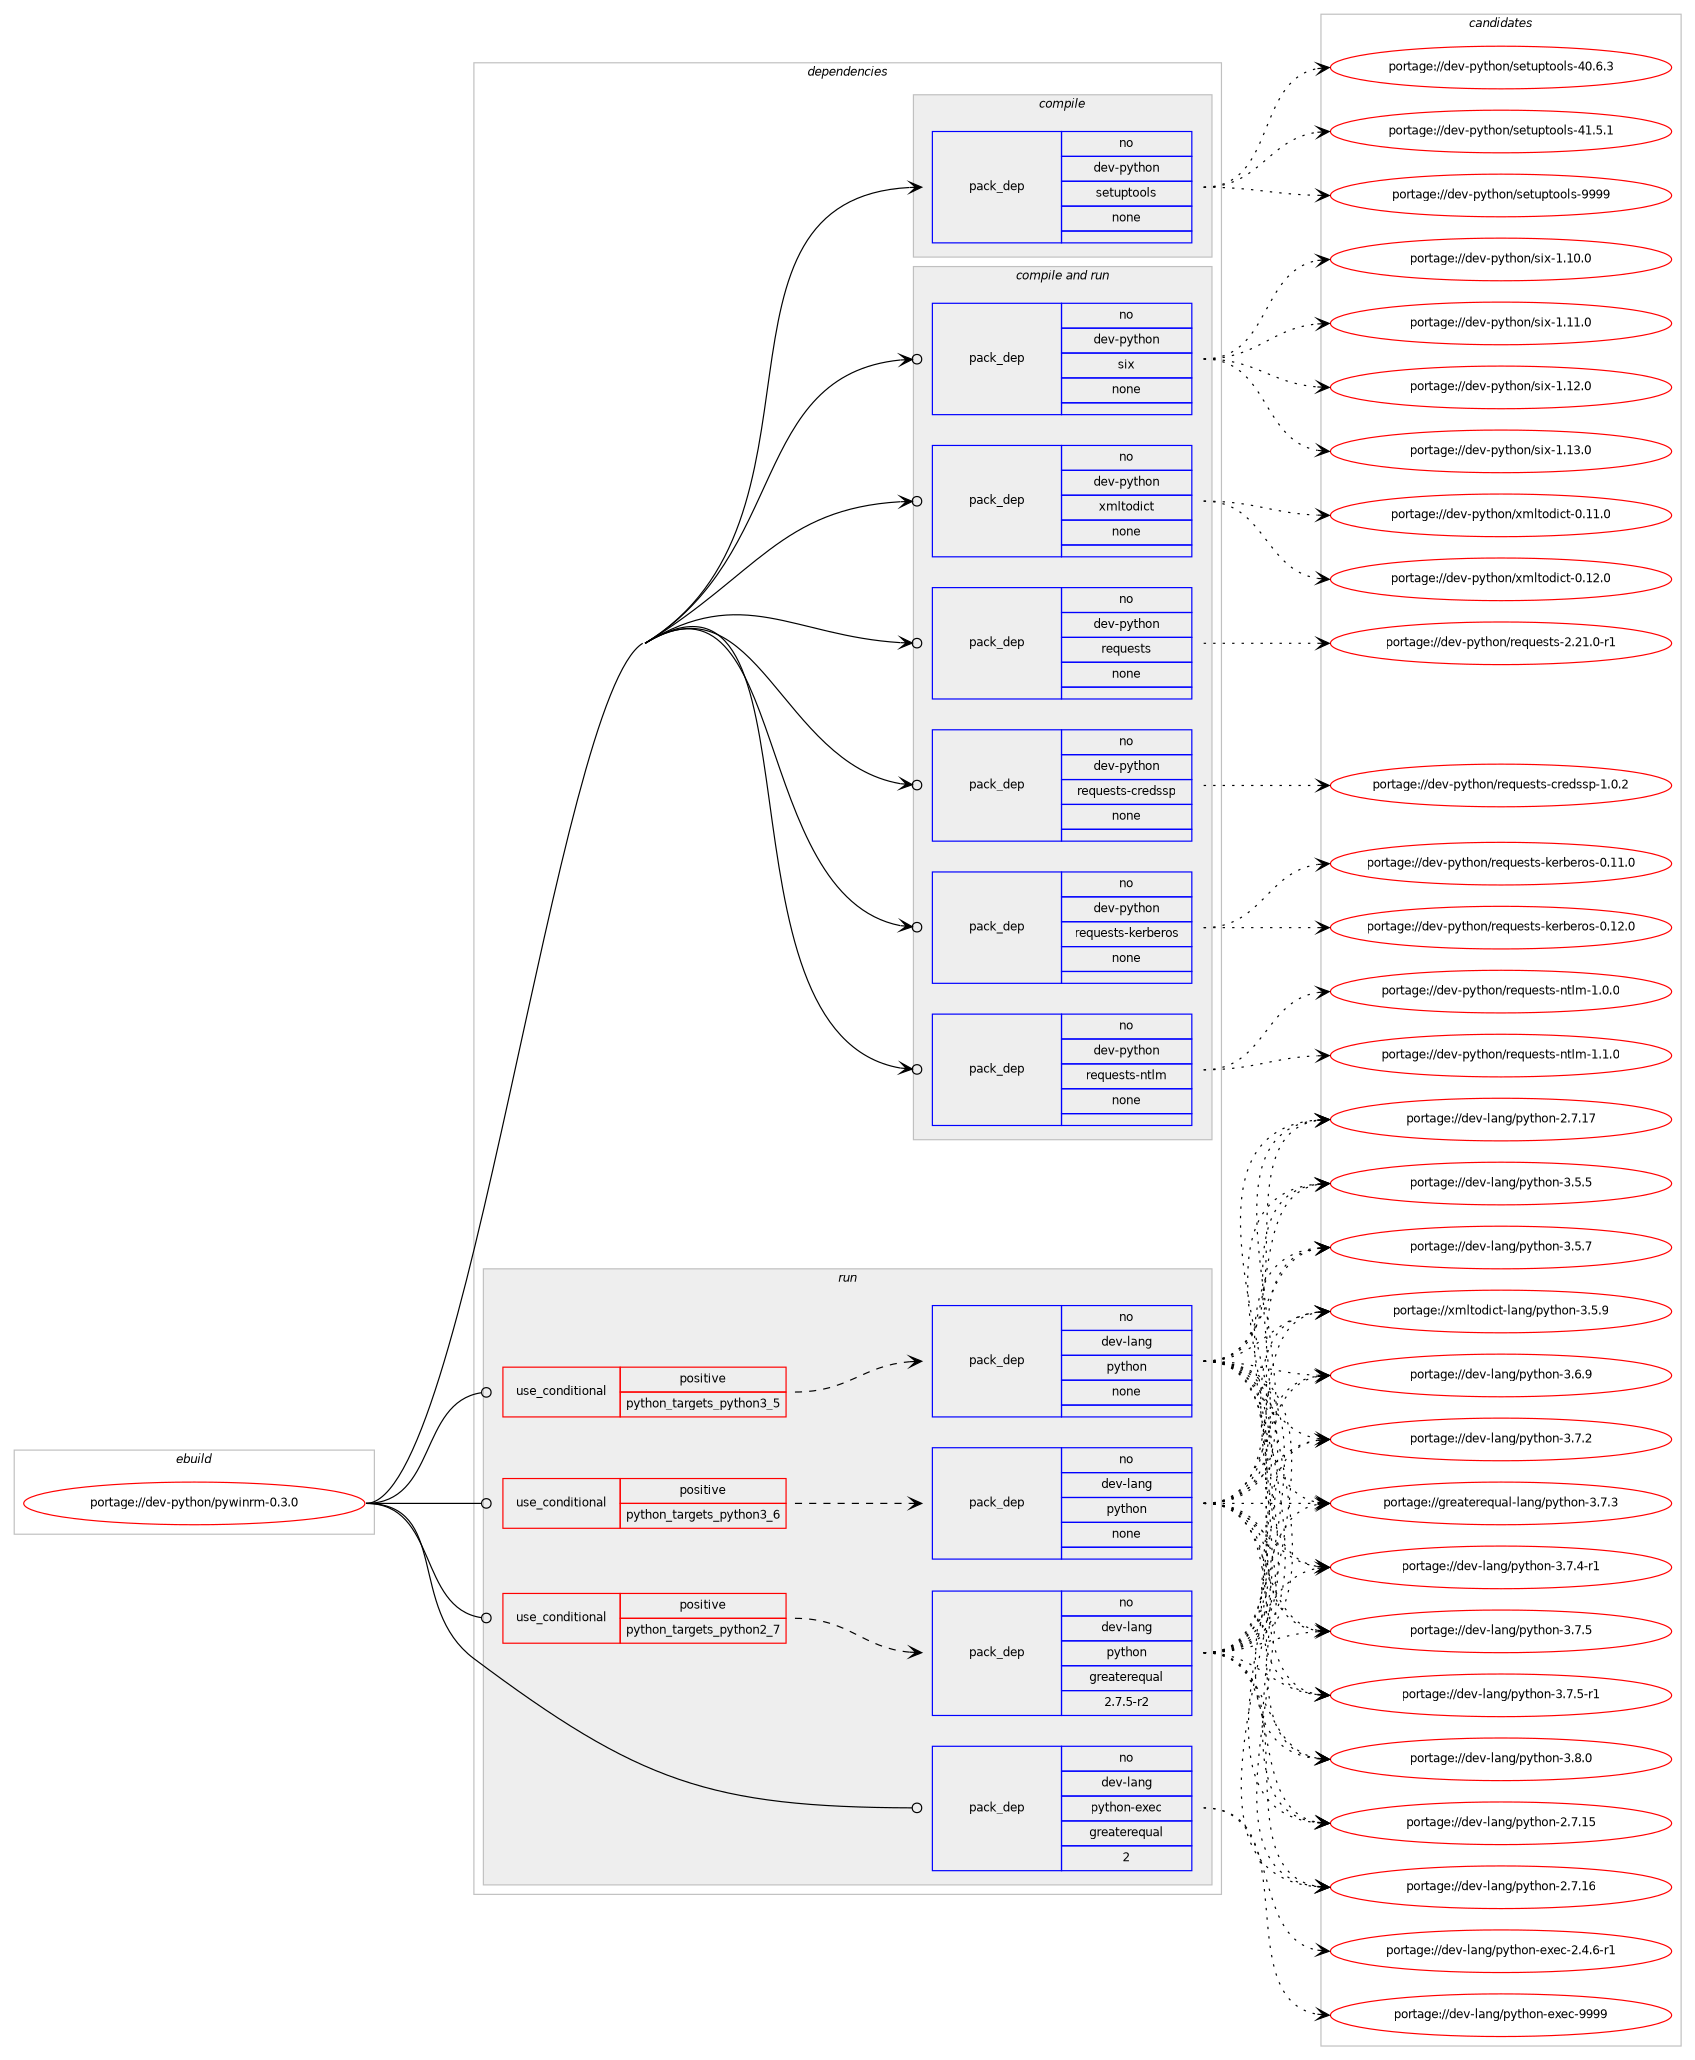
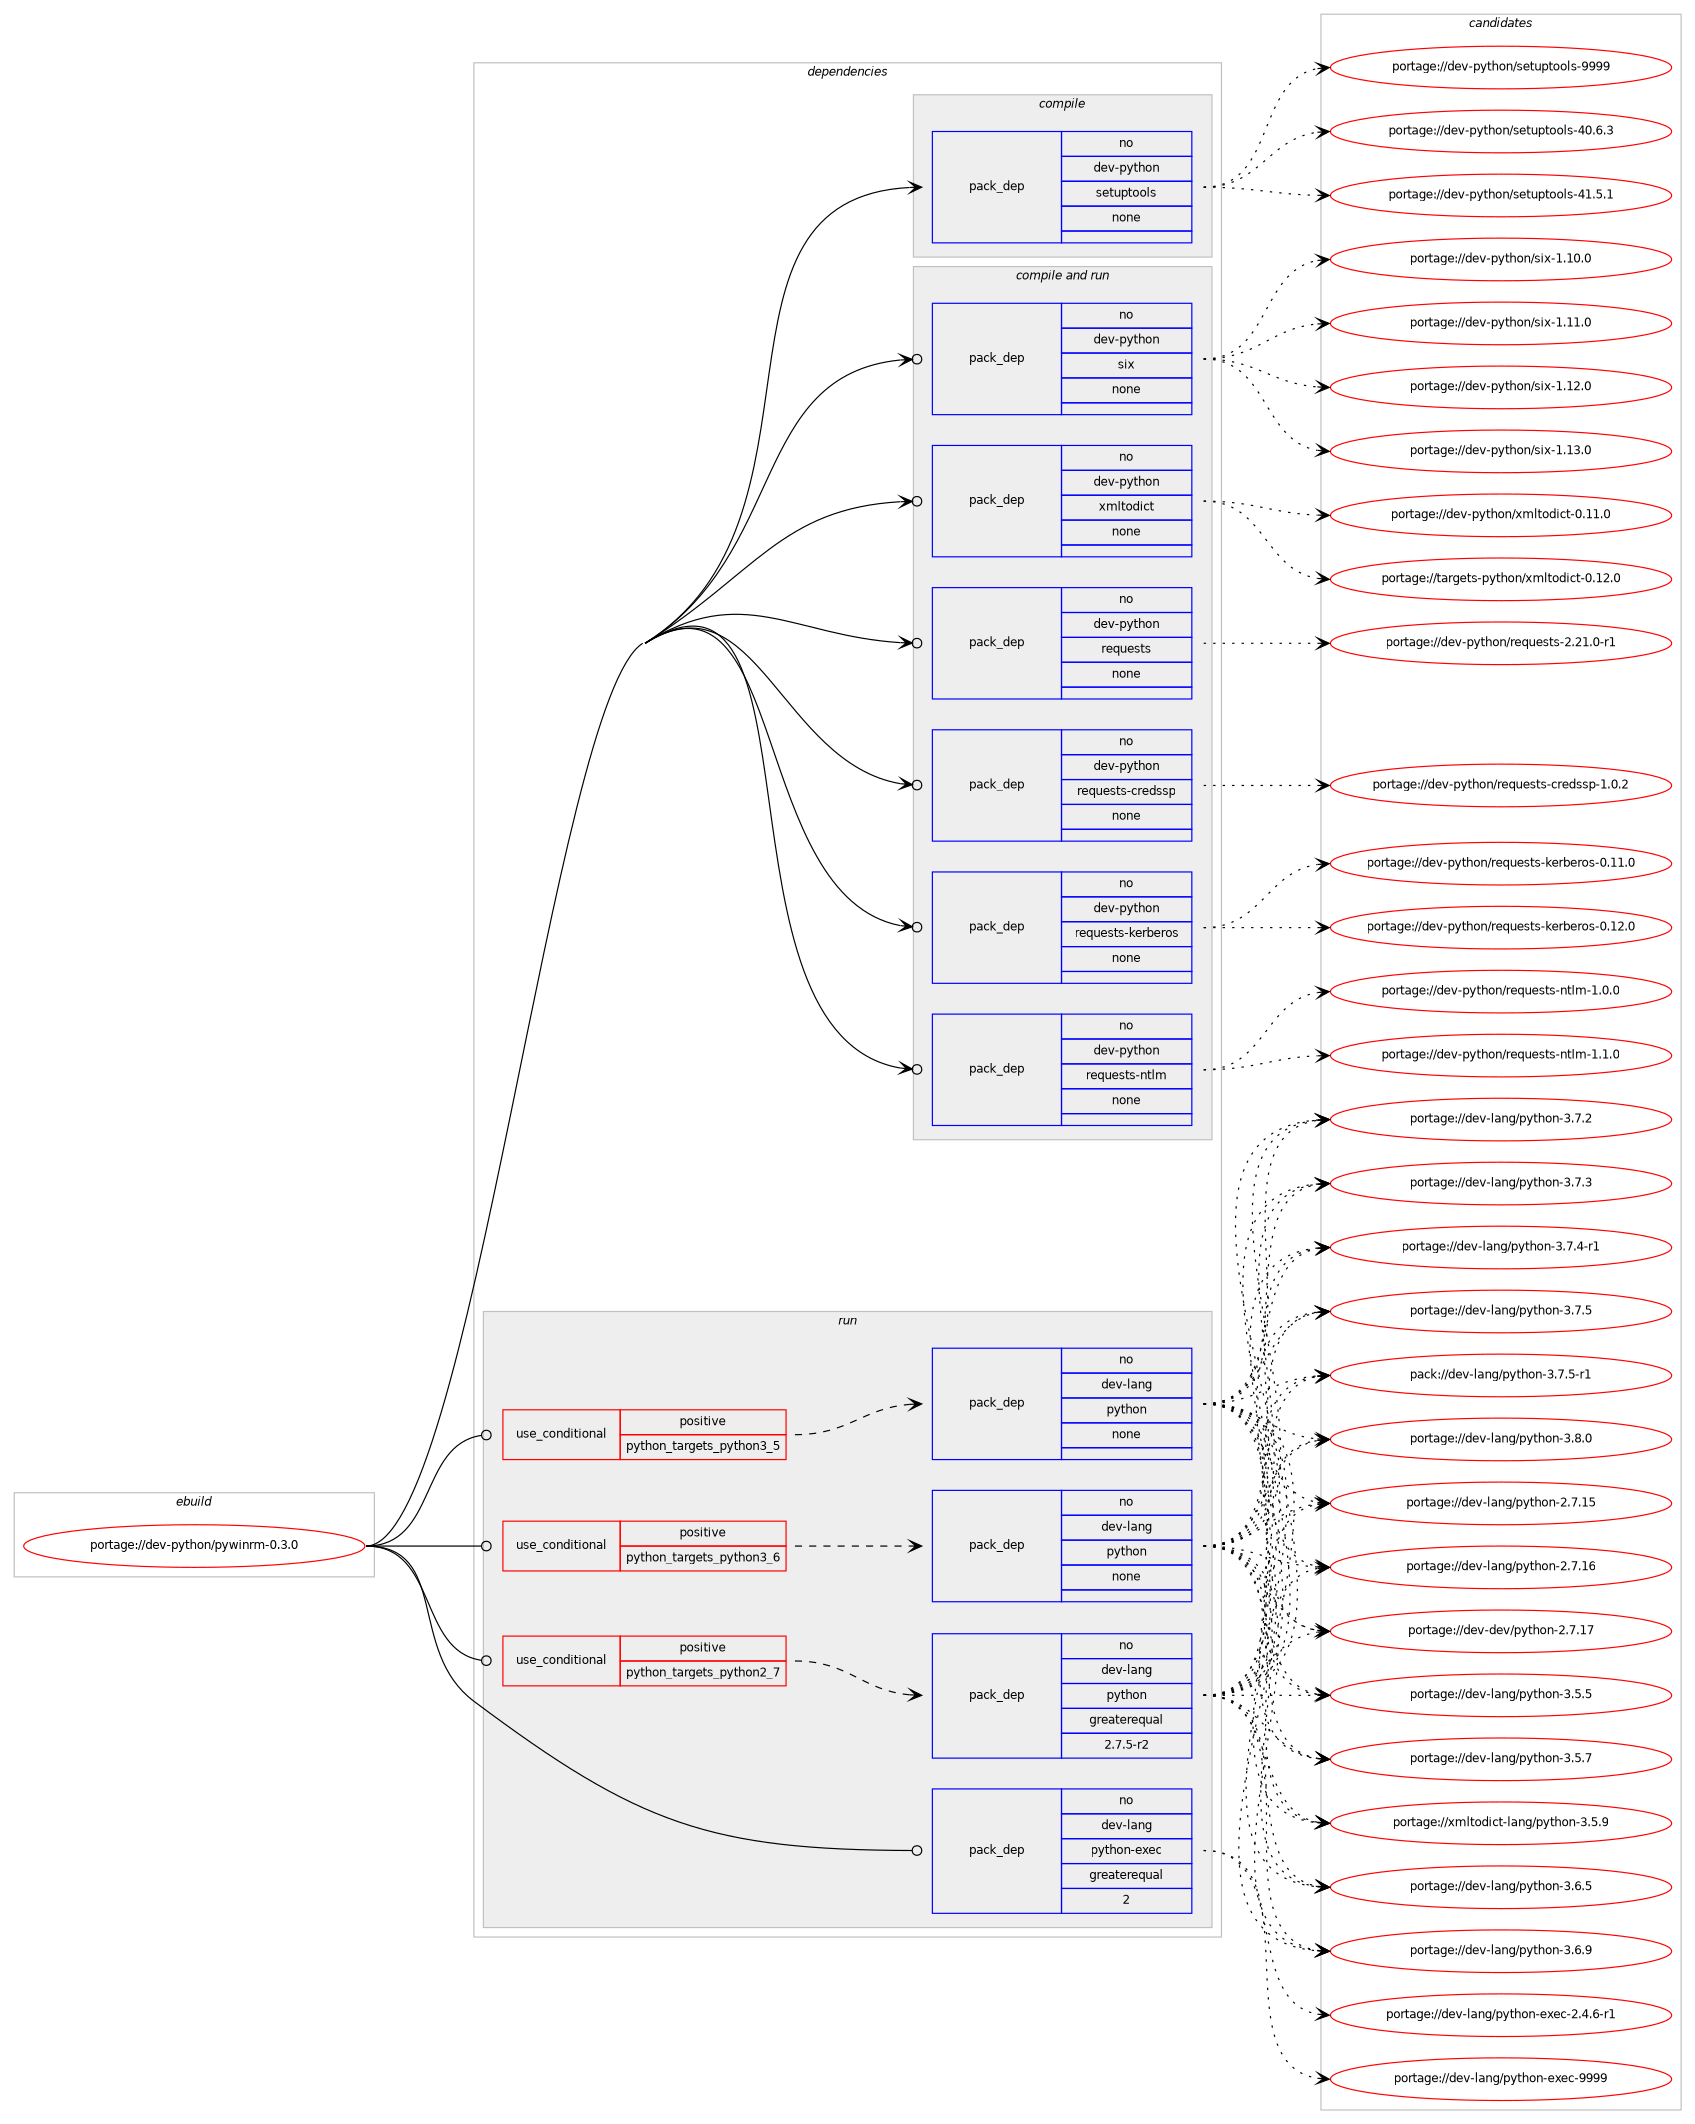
(1501, 579) -> (1501, 579)
(1501, 1120) -> (1501, 1631)
(1501, 1503) -> (1501, 1184)
(1501, 1695) -> (1501, 1375)
none -> (1501, 1887)
